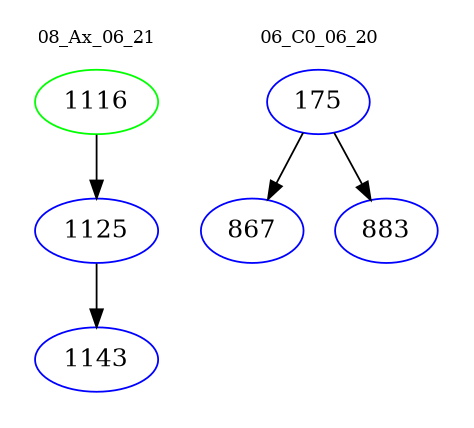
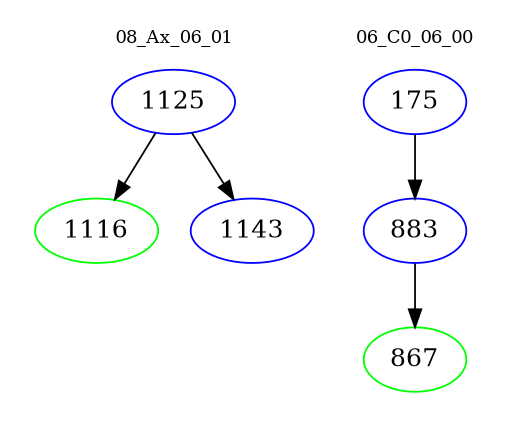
(97, 38) -> (174, 38)
(319, 38) -> (415, 38)
(97, 158) -> (140, 158)
(290, 158) -> (415, 286)
(252, 231) -> (415, 360)
